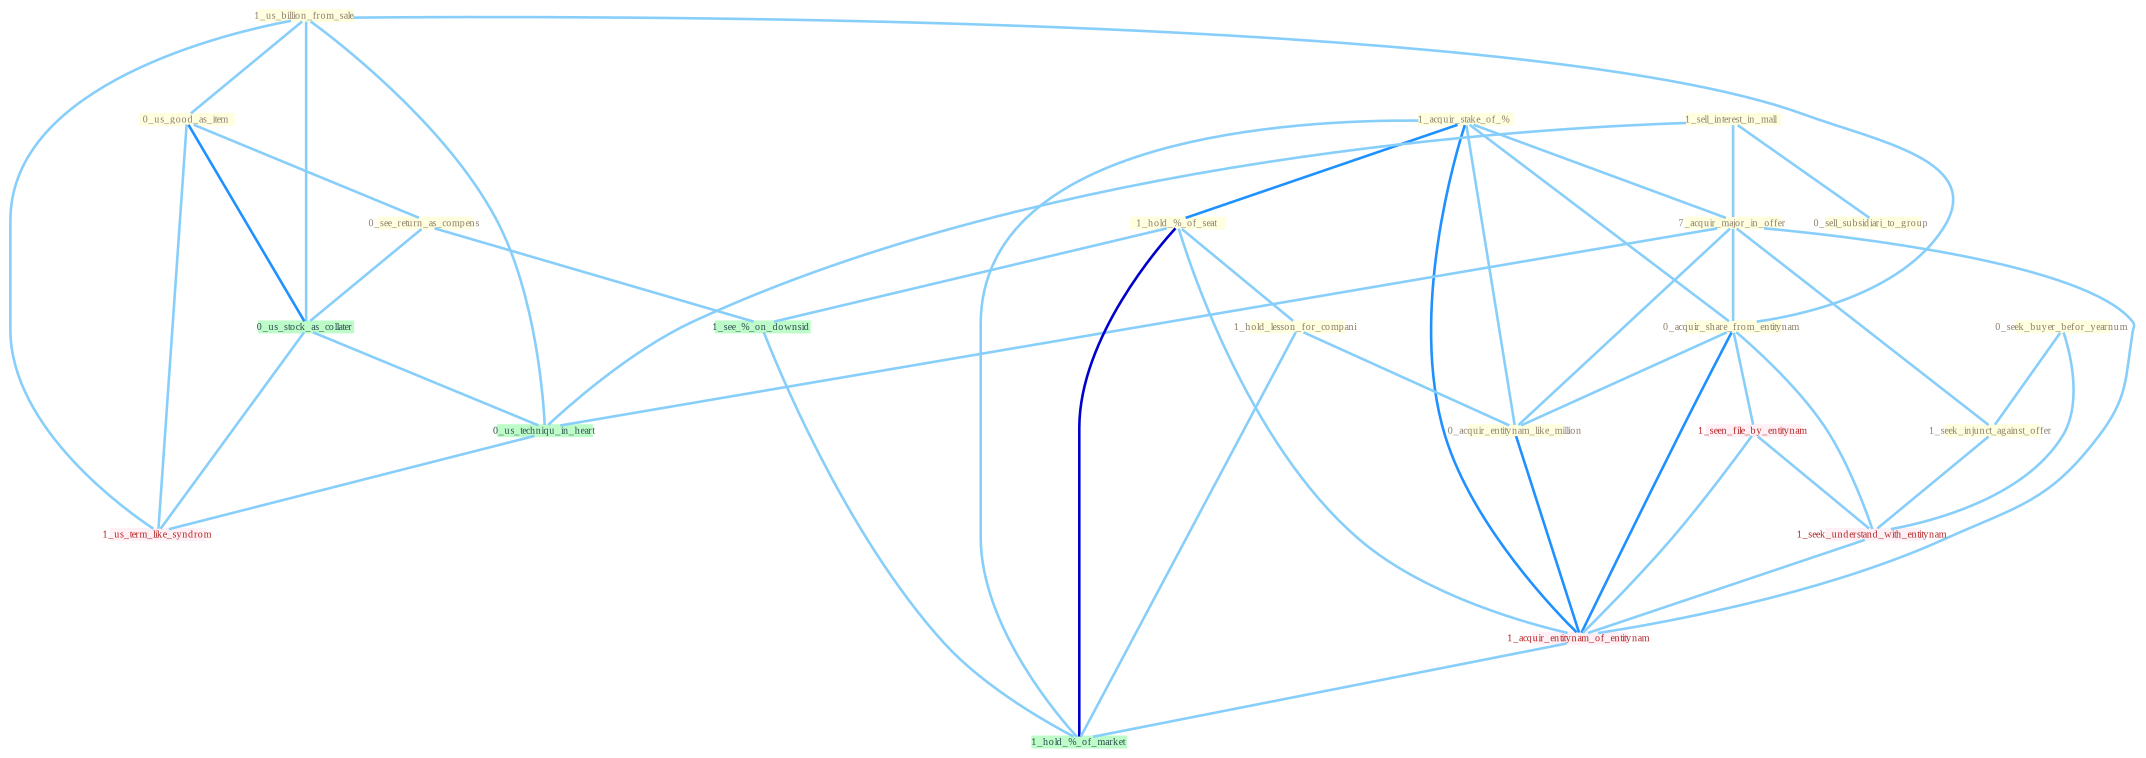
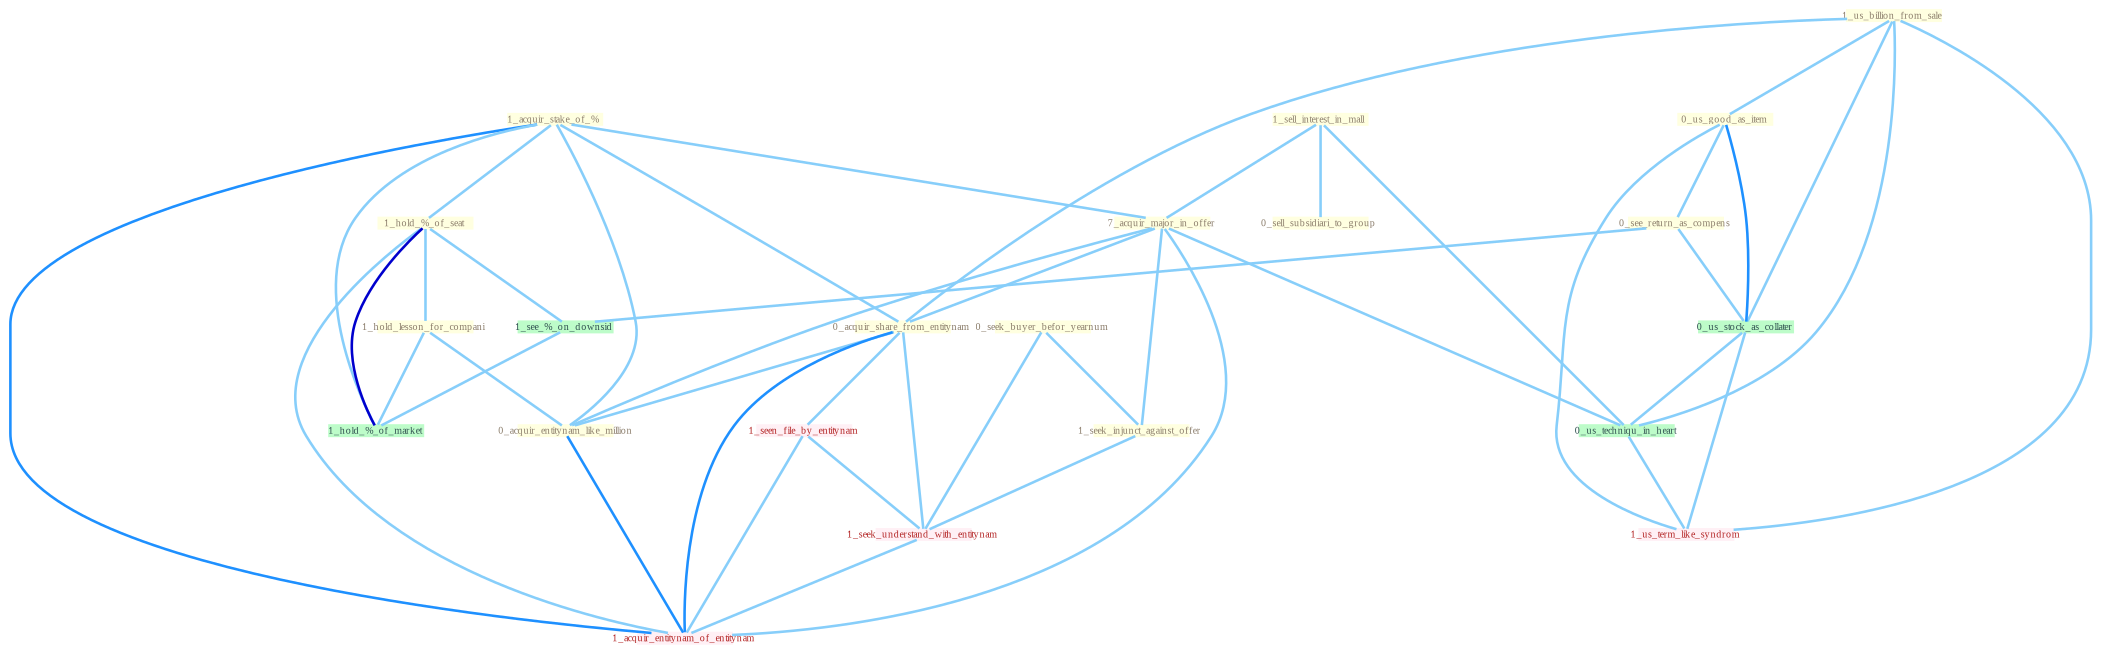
(1322, 171) -> (490, 172)
(1330, 690) -> none
